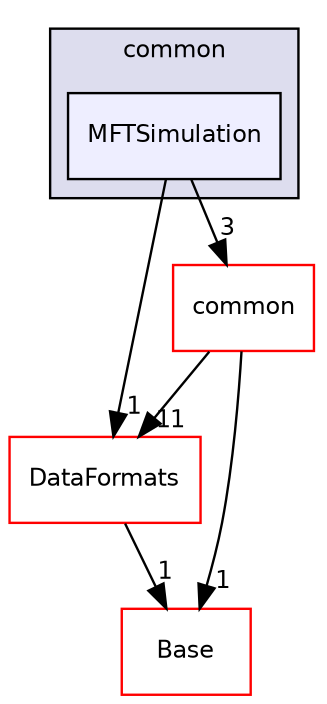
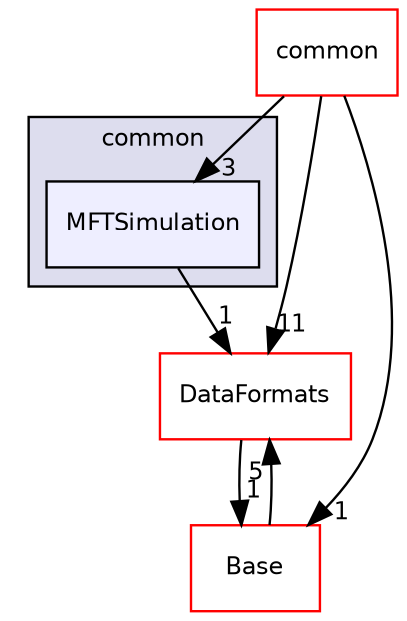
(205, 213) -> (247, 132)
none -> (271, 495)
